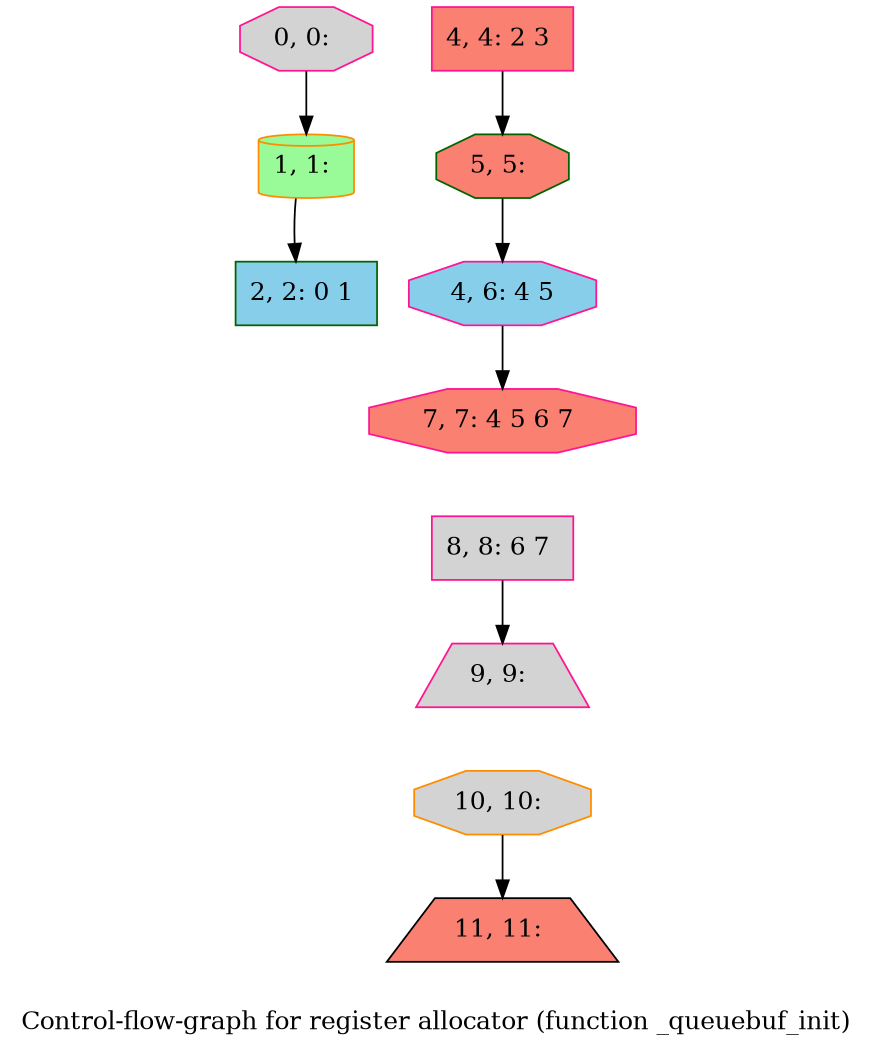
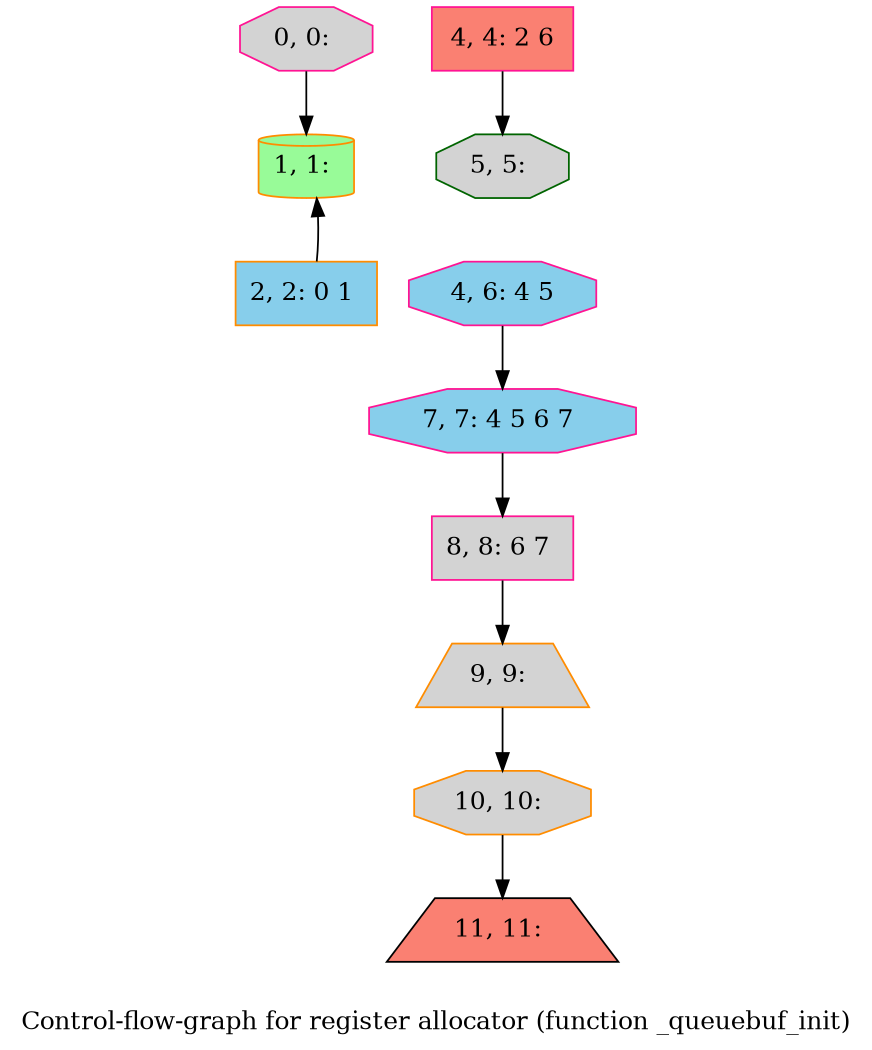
(503, 39) -> (503, 39)
(503, 166) -> (503, 166)
(294, 221) -> (318, 239)
(503, 221) -> none
(306, 293) -> (306, 293)
(503, 421) -> (503, 421)
none -> (503, 476)
(503, 675) -> (503, 675)
none -> (503, 730)
